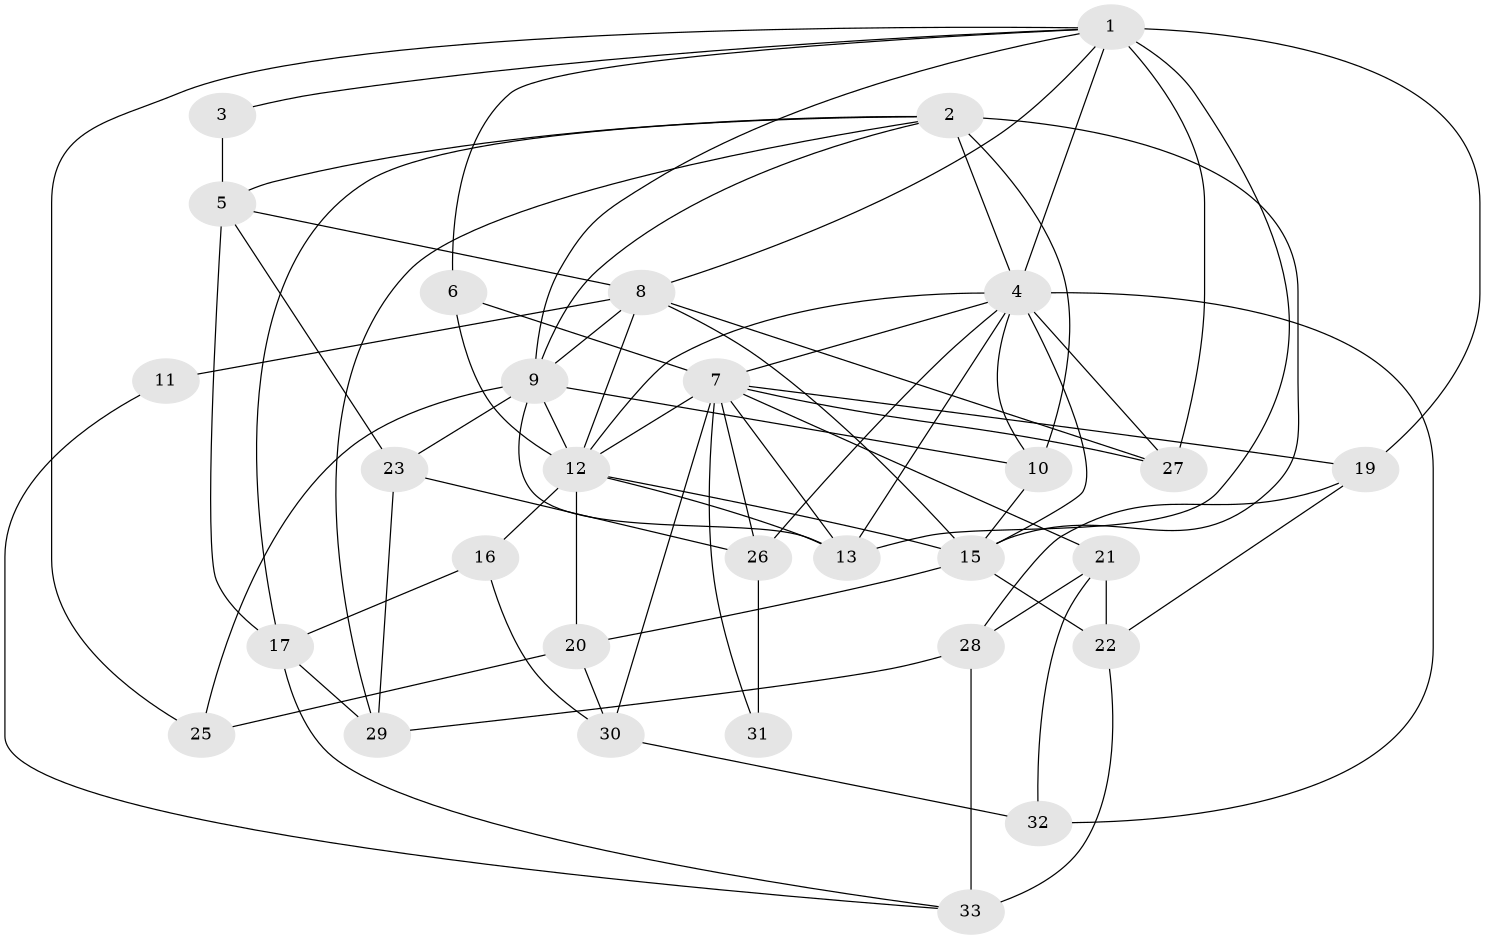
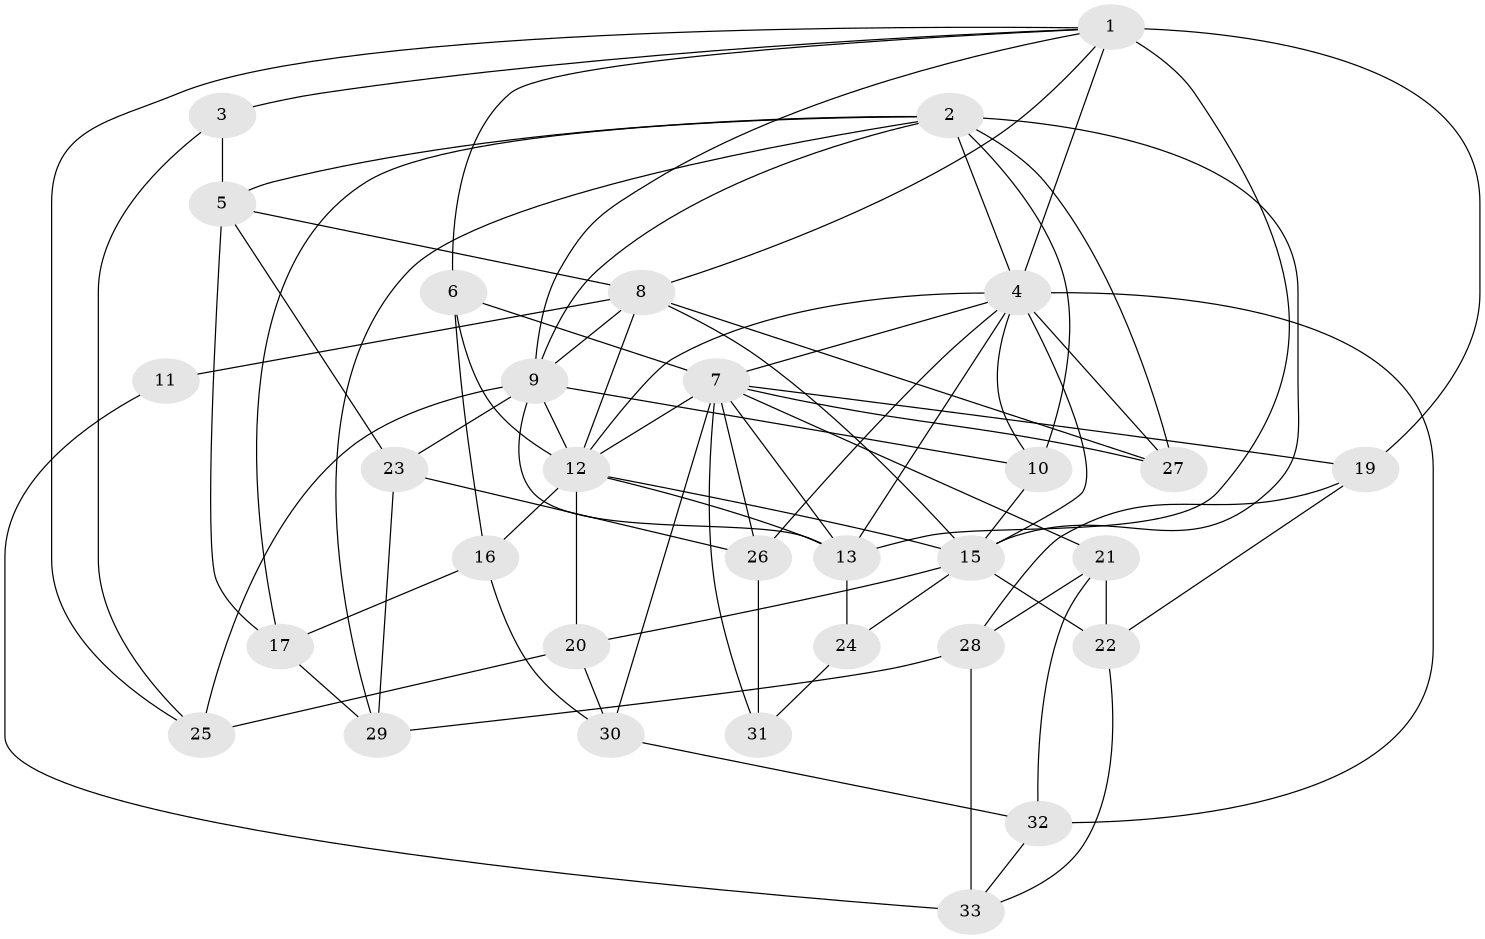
(1205, 238) -> (1101, 269)
none -> (98, 403)
none -> (465, 415)
none -> (847, 647)
(579, 844) -> (1005, 868)
